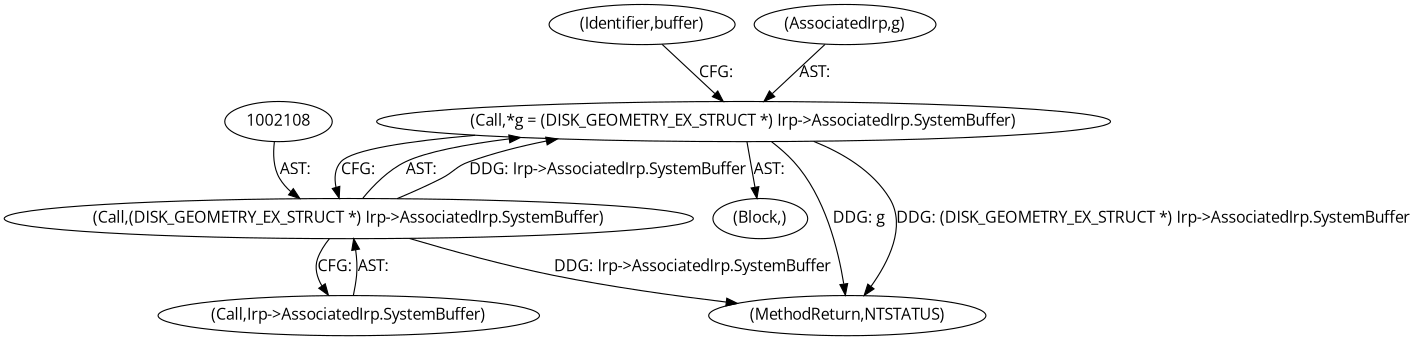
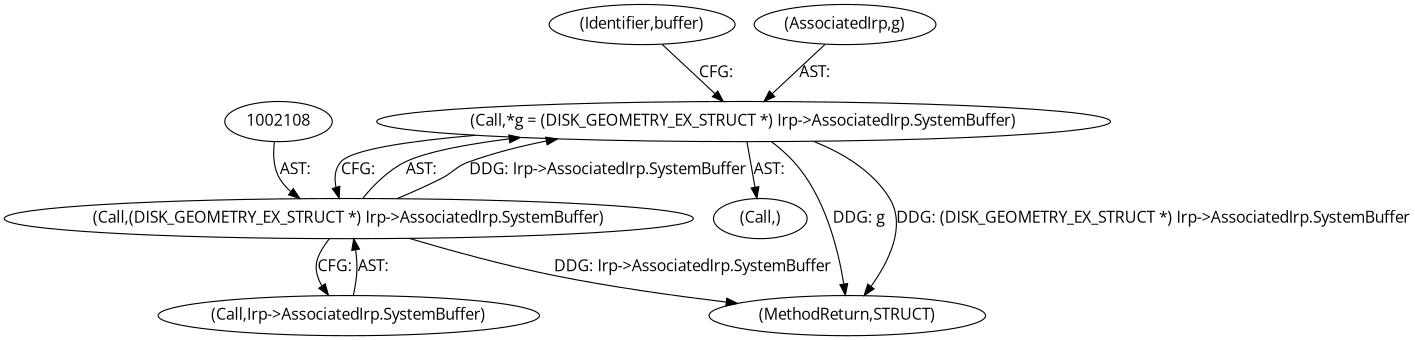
(760, 219) -> (760, 219)
(847, 316) -> (847, 316)
